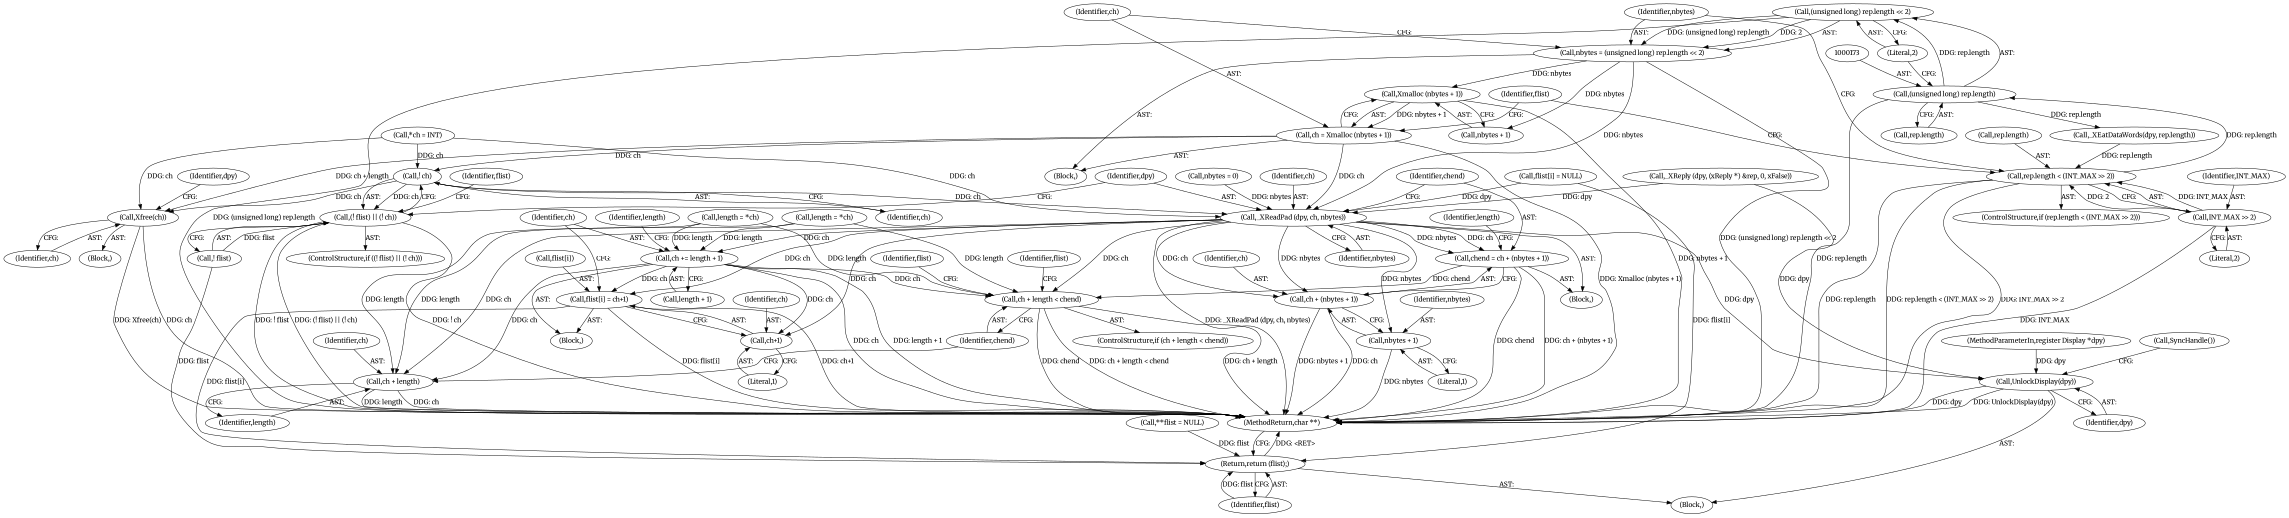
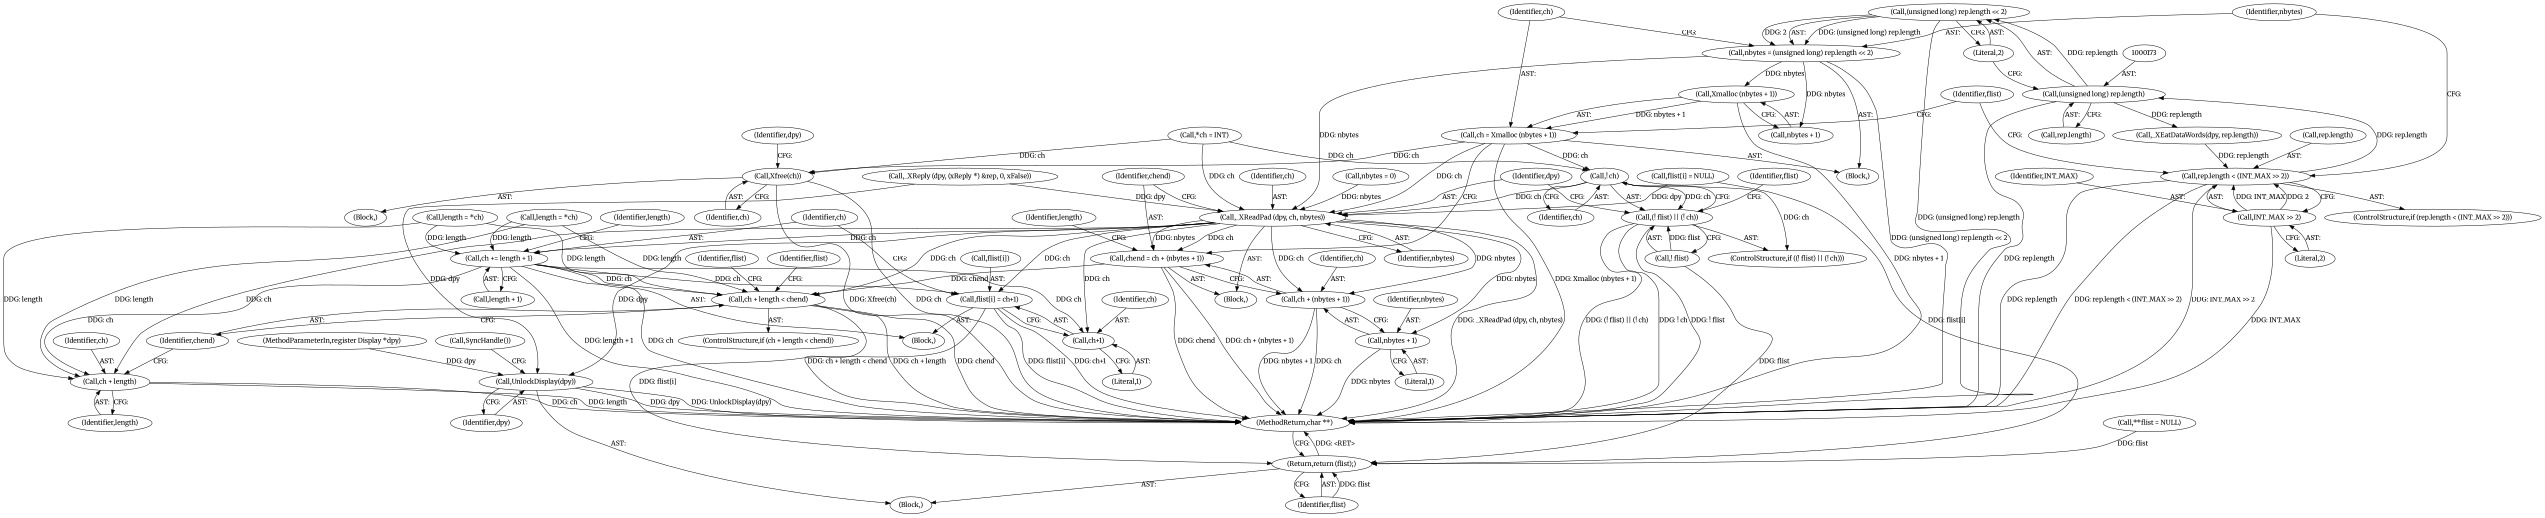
(1349, 107) -> (1369, 247)
(362, 177) -> (1407, 156)
(286, 204) -> (1723, 188)
